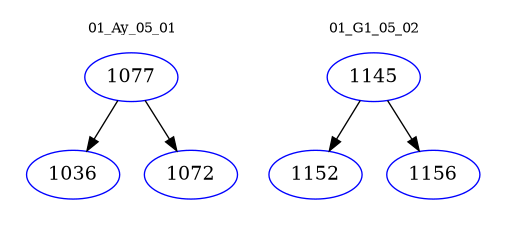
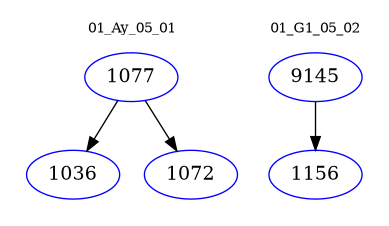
(374, 77) -> (316, 77)
(316, 175) -> none
